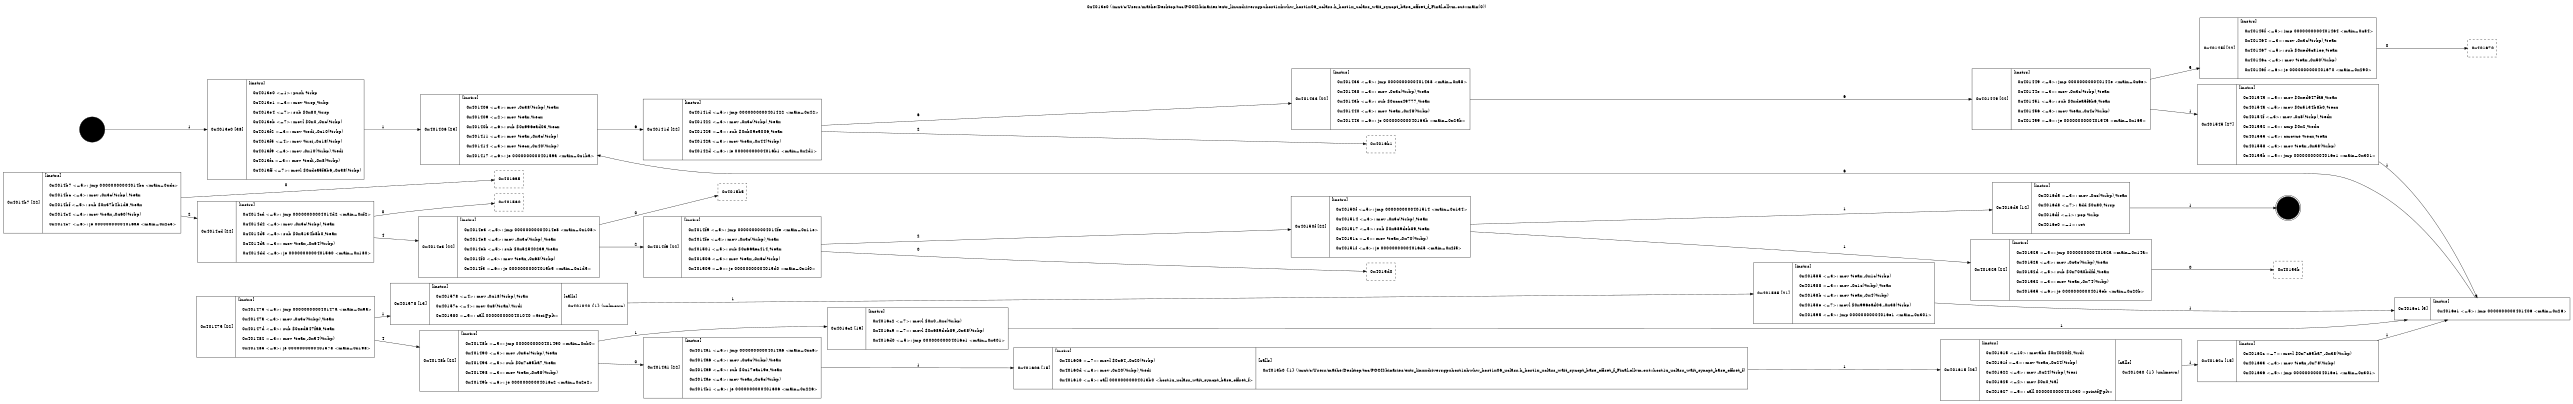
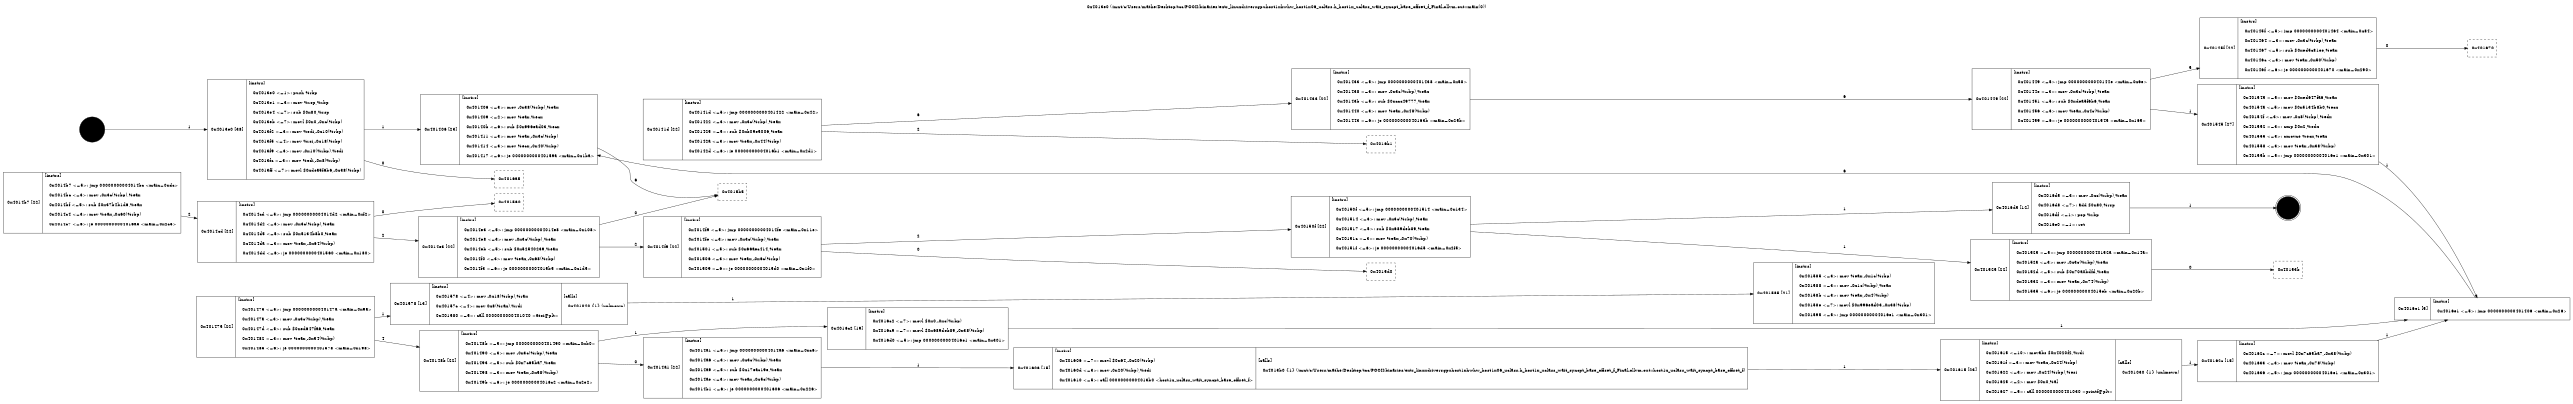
(619, 130) -> (647, 190)
(336, 189) -> (427, 174)
(382, 236) -> (382, 236)
(2163, 310) -> none
